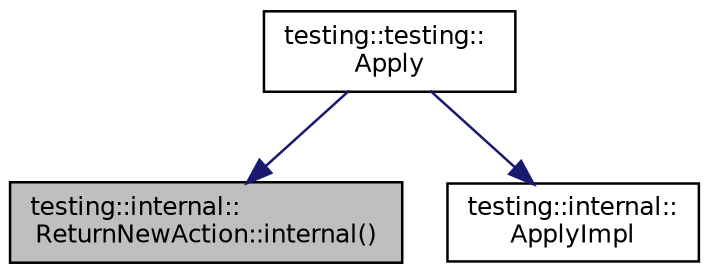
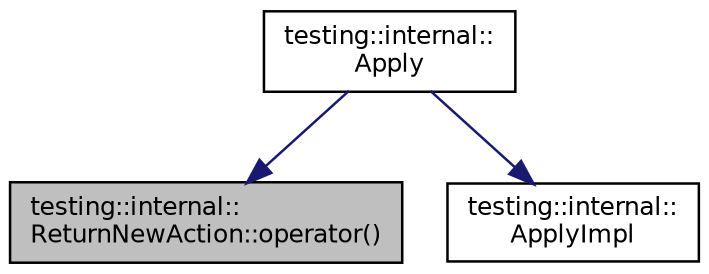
(390, 52) -> (390, 52)
(206, 222) -> (206, 222)
